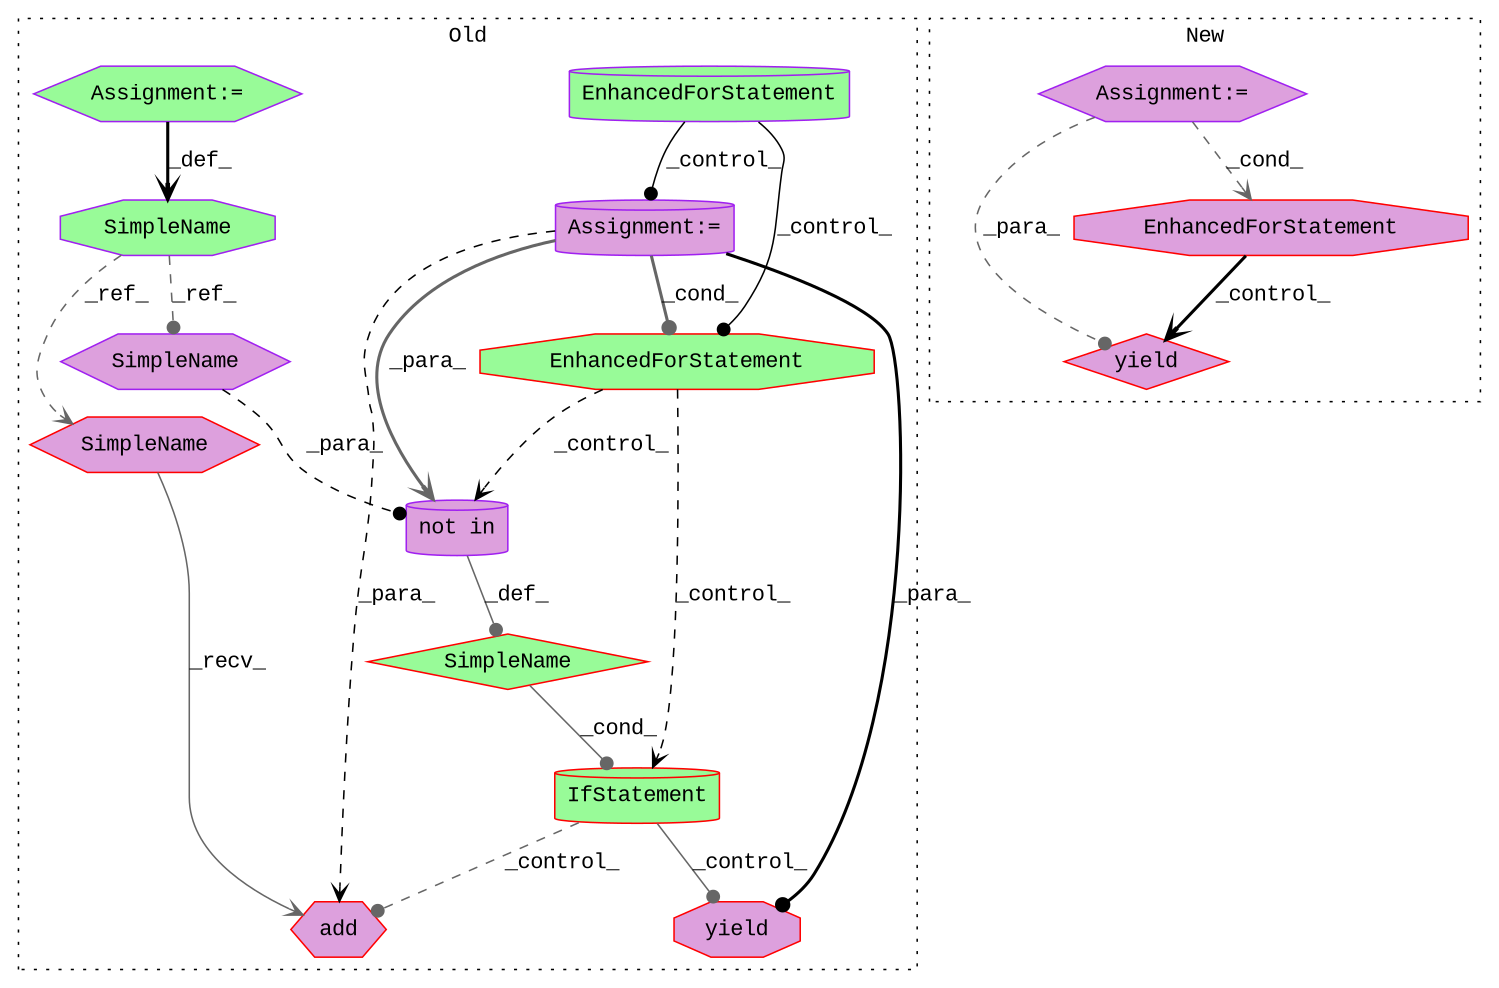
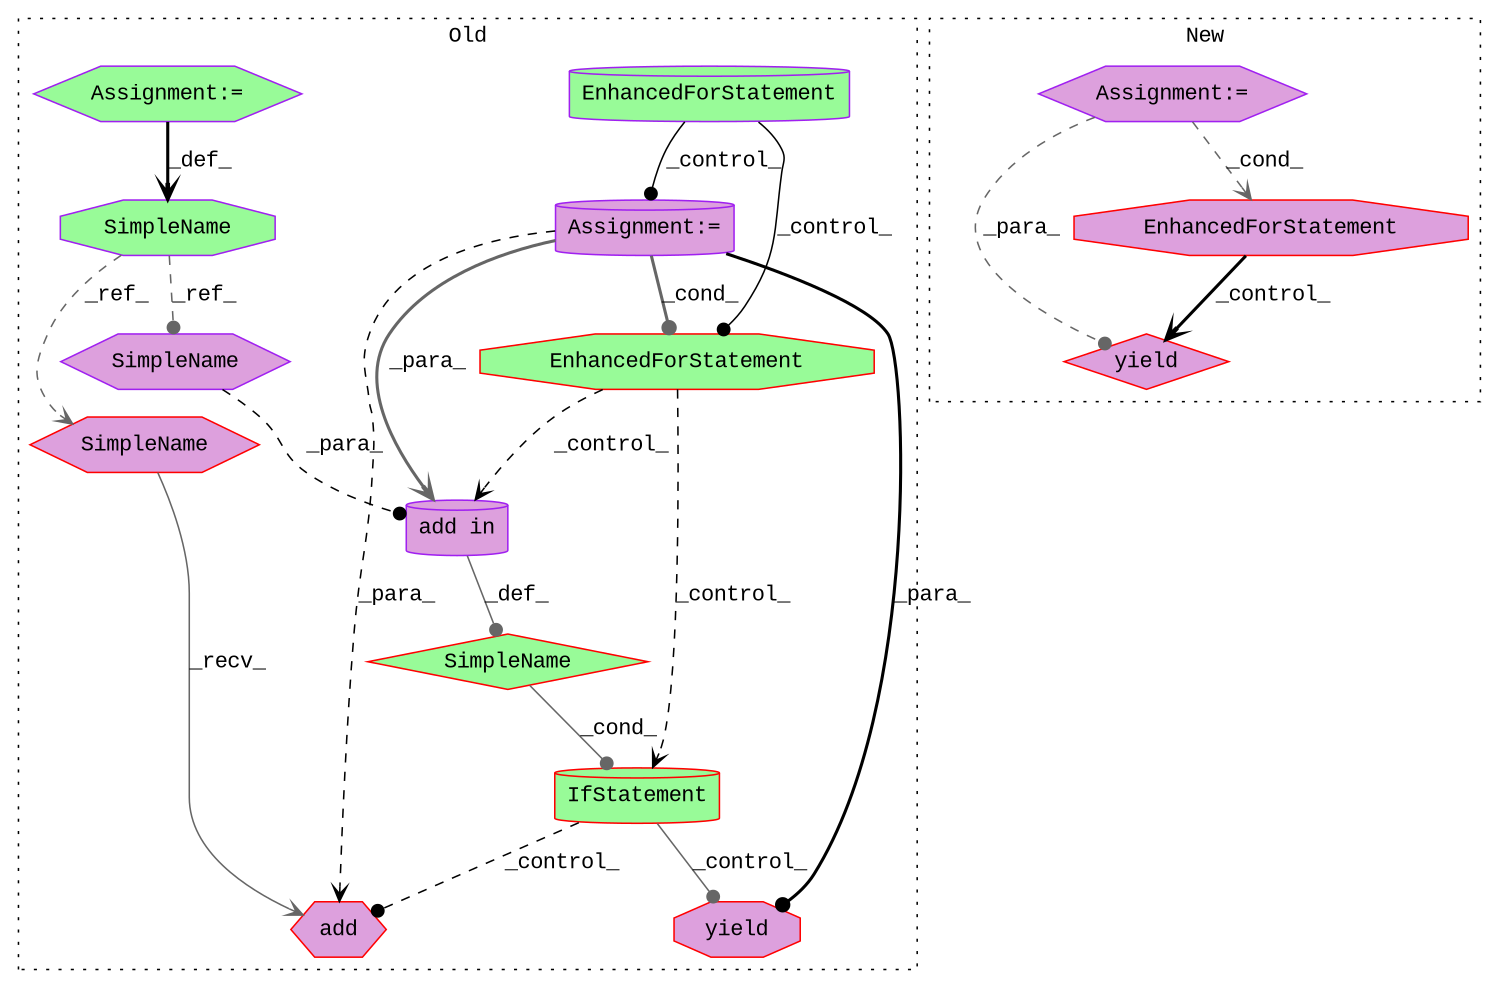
(457, 528) -> (457, 528)
(481, 865) -> (481, 865)
